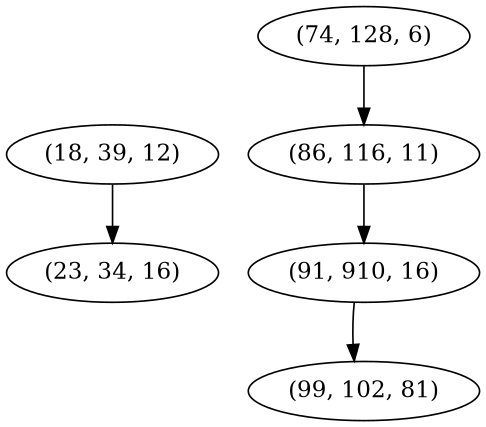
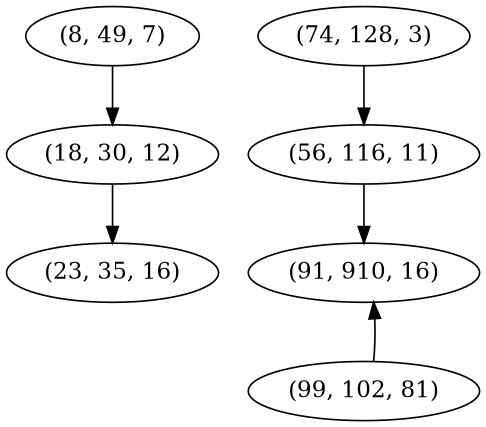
none -> (113, 36)
(364, 36) -> (364, 36)
(113, 154) -> (113, 154)
(364, 154) -> (364, 154)
(113, 273) -> (113, 273)
(353, 323) -> (375, 340)
